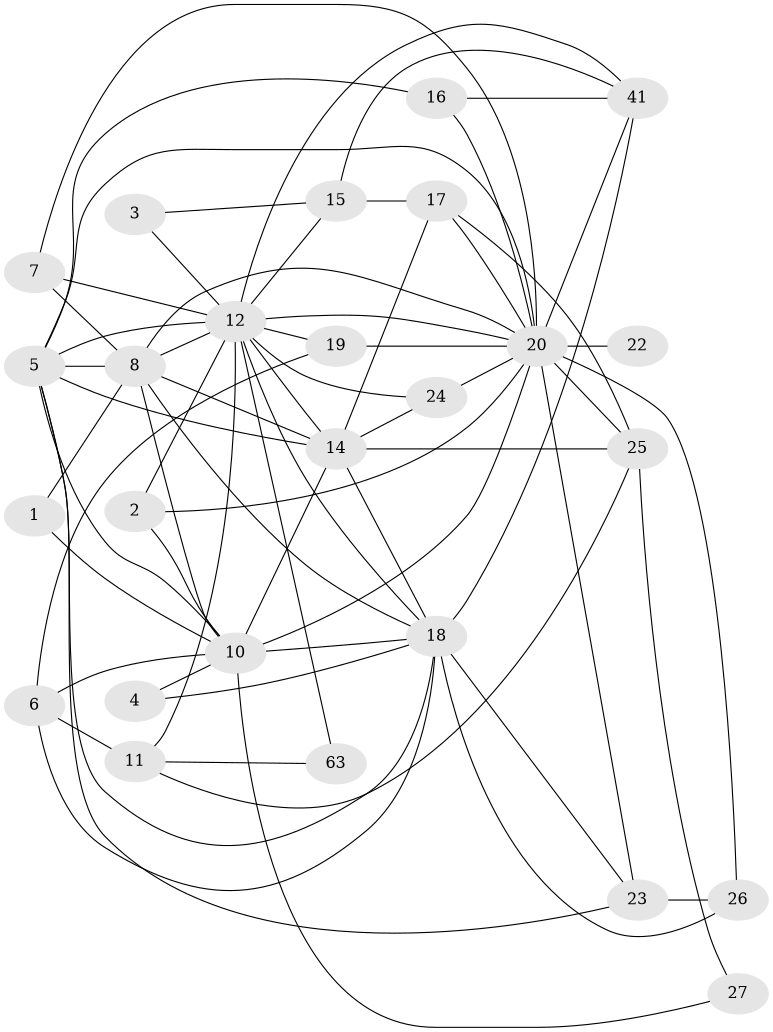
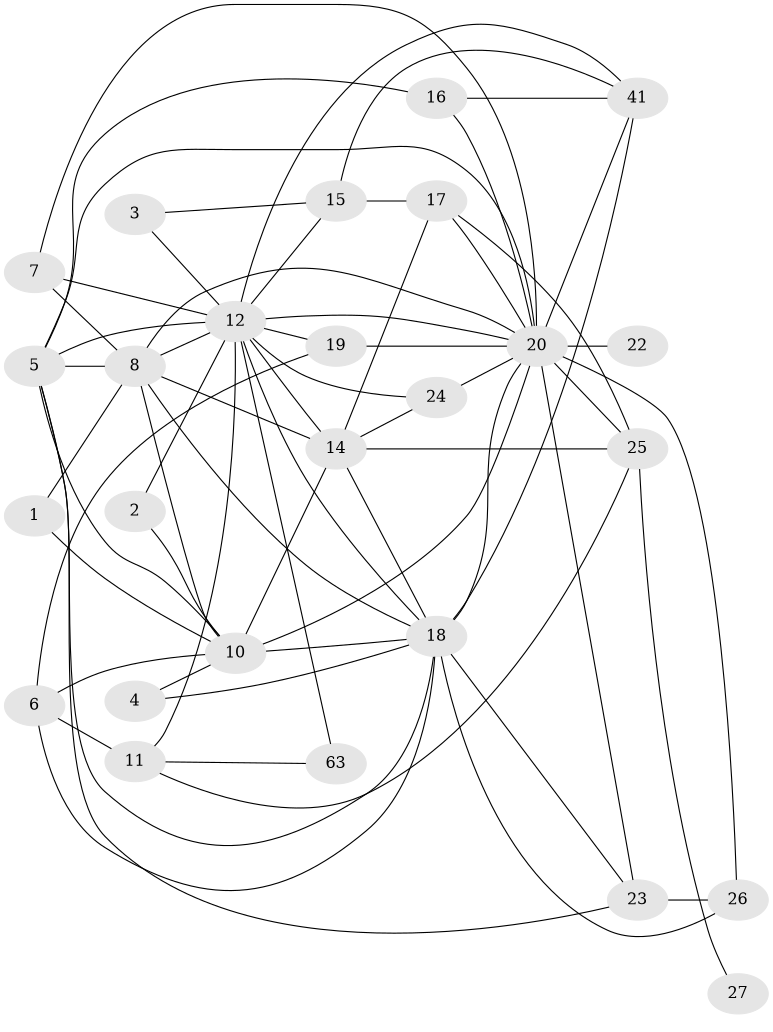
(193, 422) -> none
(364, 480) -> (488, 499)
(360, 1000) -> none
